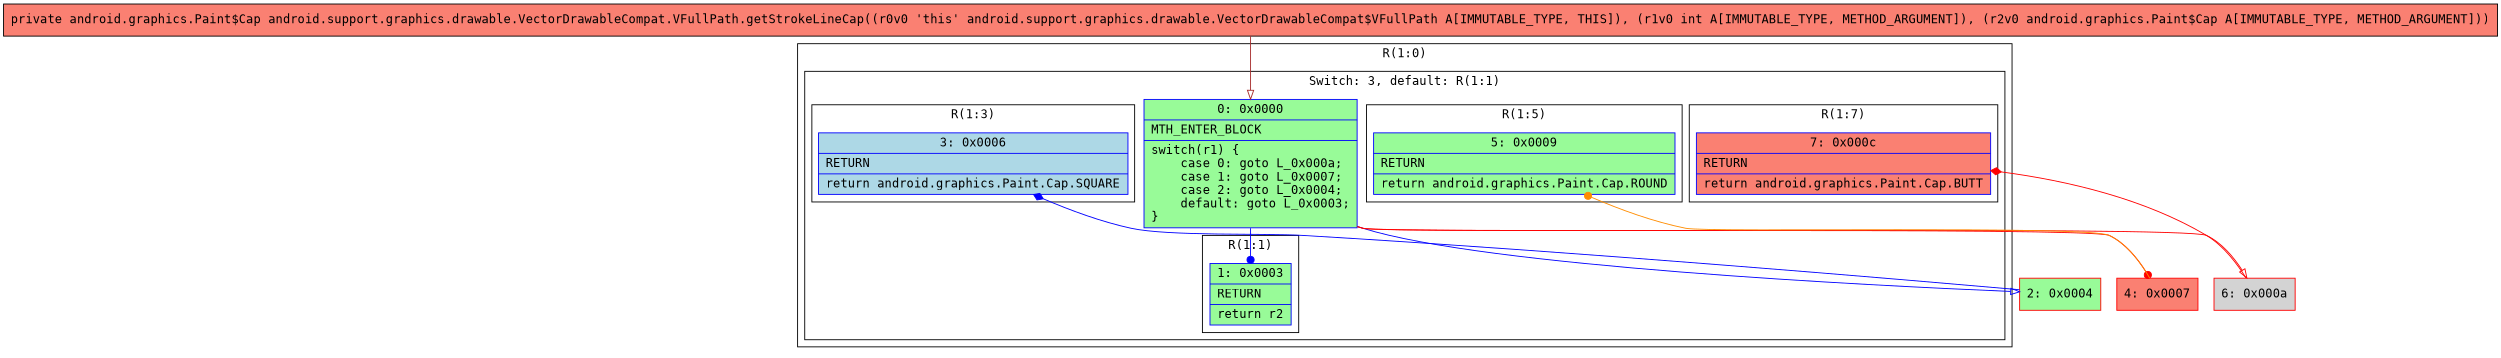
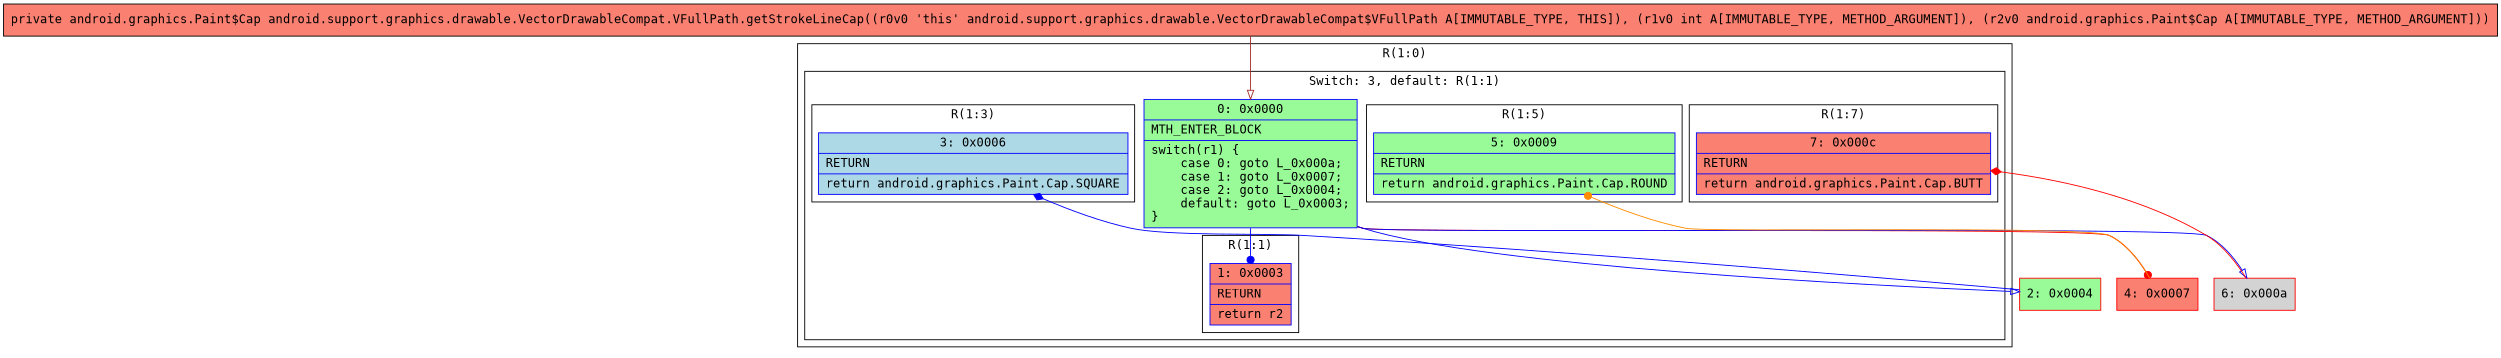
(1807, 230) -> (1807, 230)
(1251, 294) -> (1251, 294)
